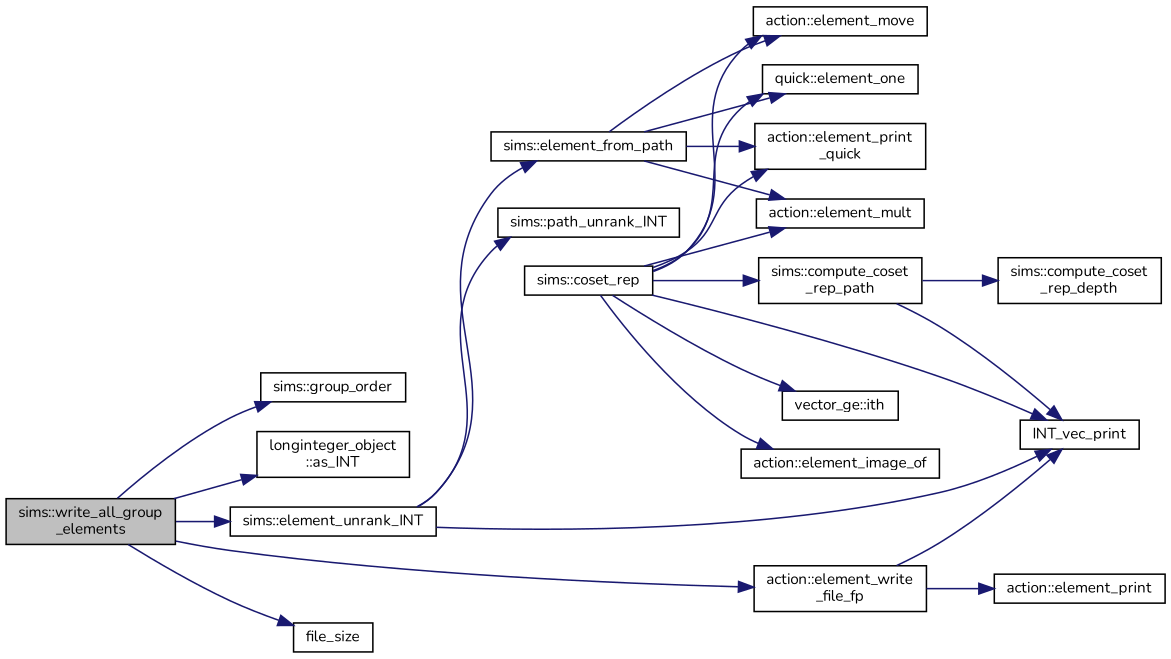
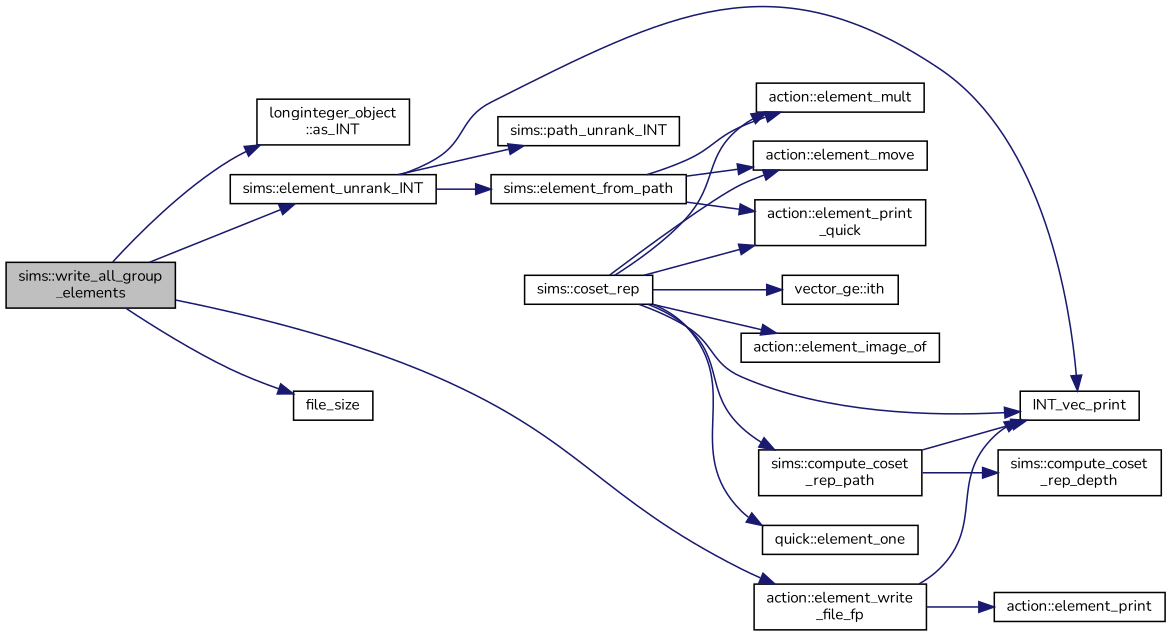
(704, 116) -> none
(333, 387) -> none
